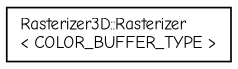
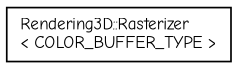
(119, 35) -> (119, 35)
